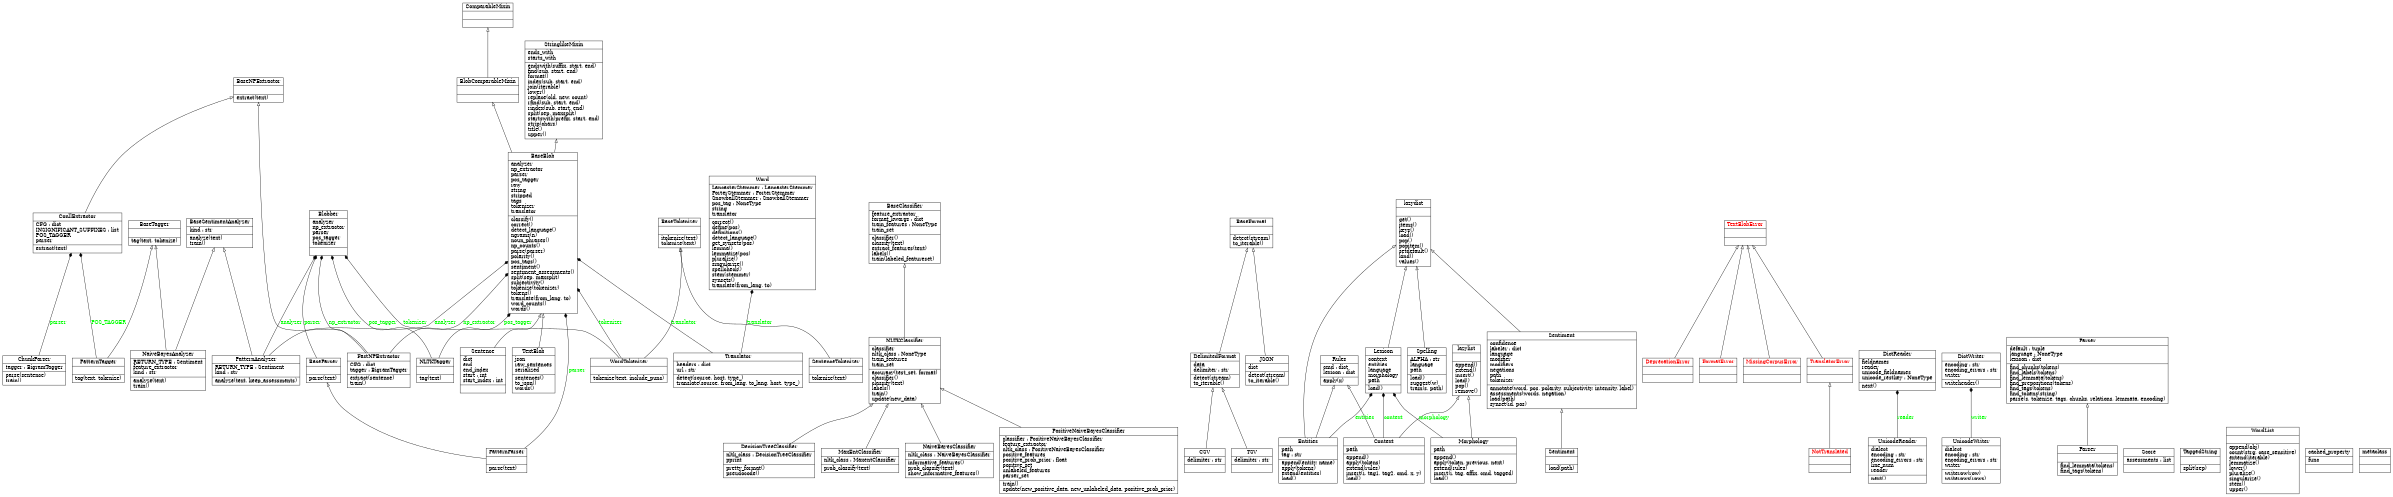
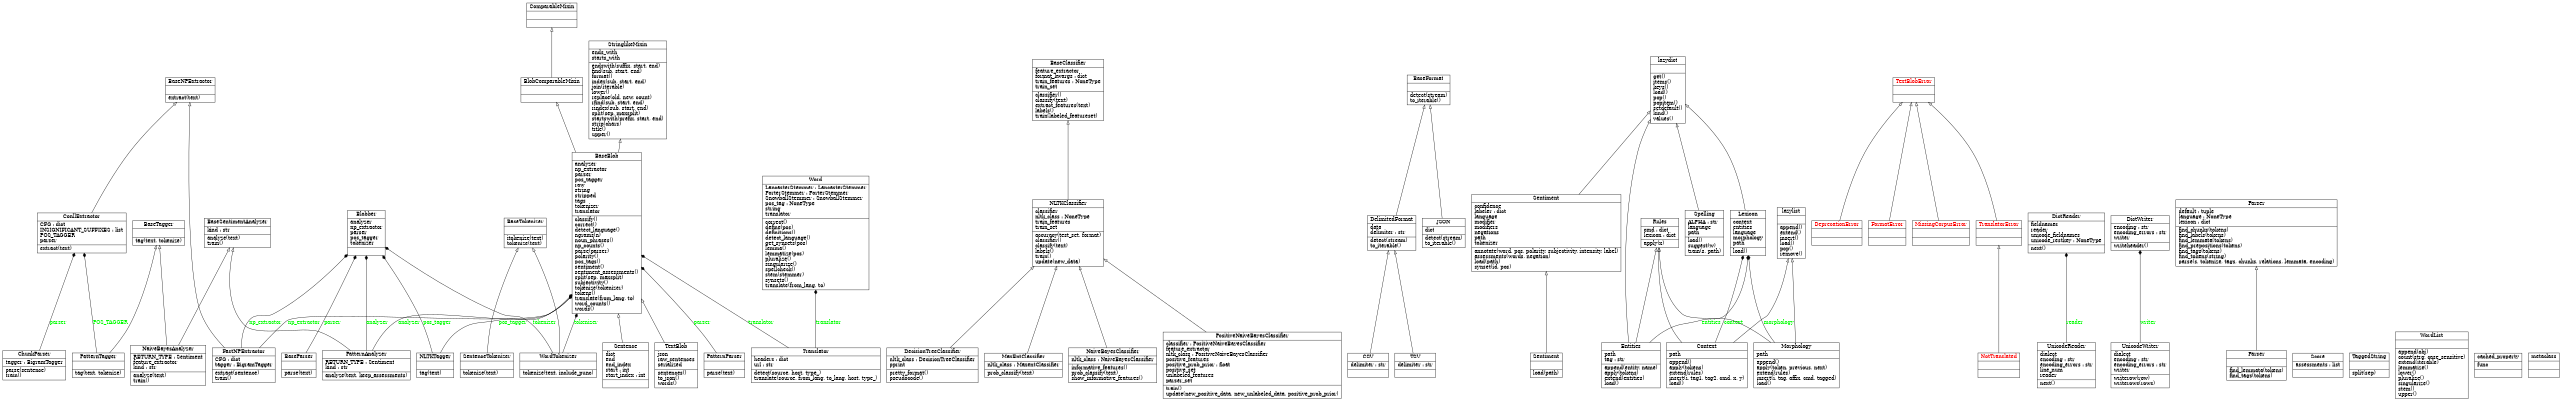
none -> (1695, 318)
(398, 439) -> none
